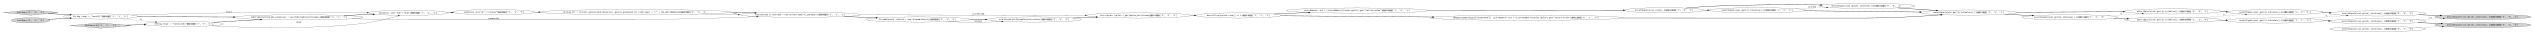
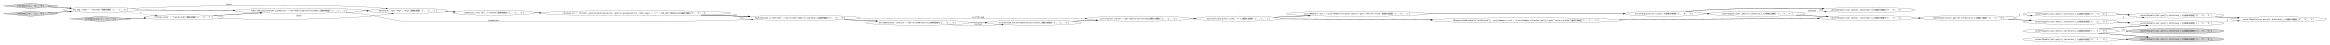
(1917, 9) -> none
(2070, 12) -> none
(2430, 15) -> none
(31, 20) -> (31, 14)
(2326, 21) -> (2123, 27)
(2430, 27) -> (2123, 39)
